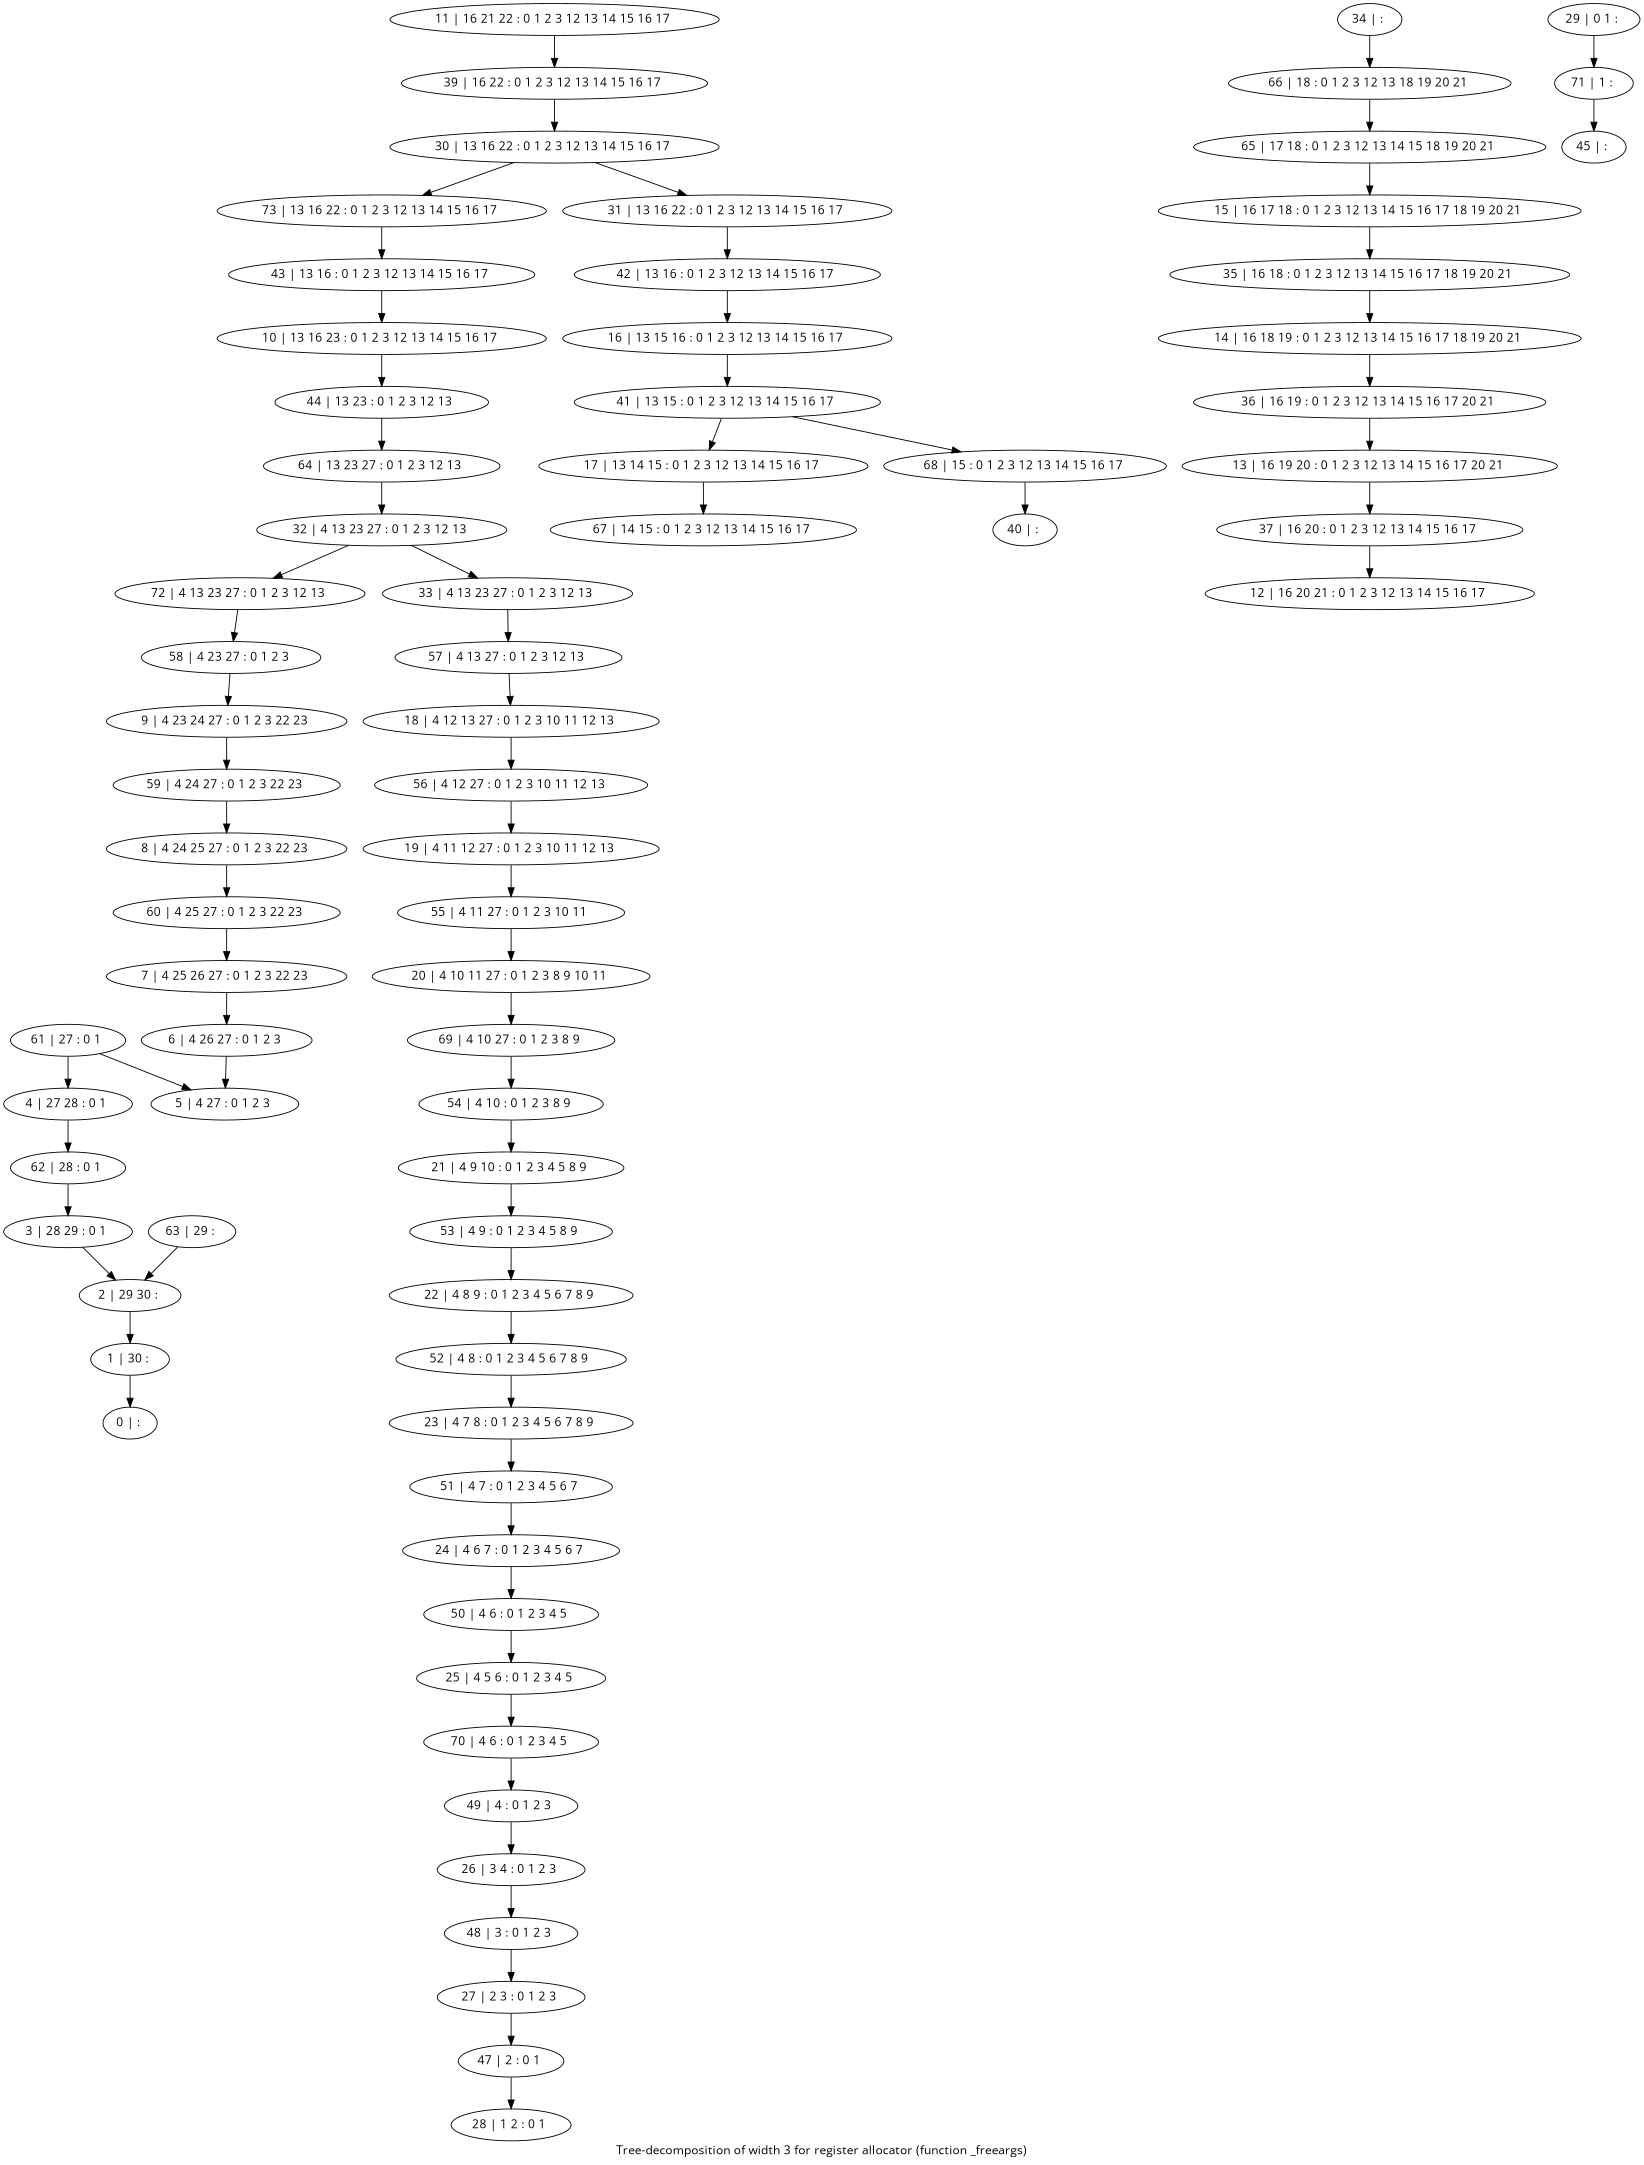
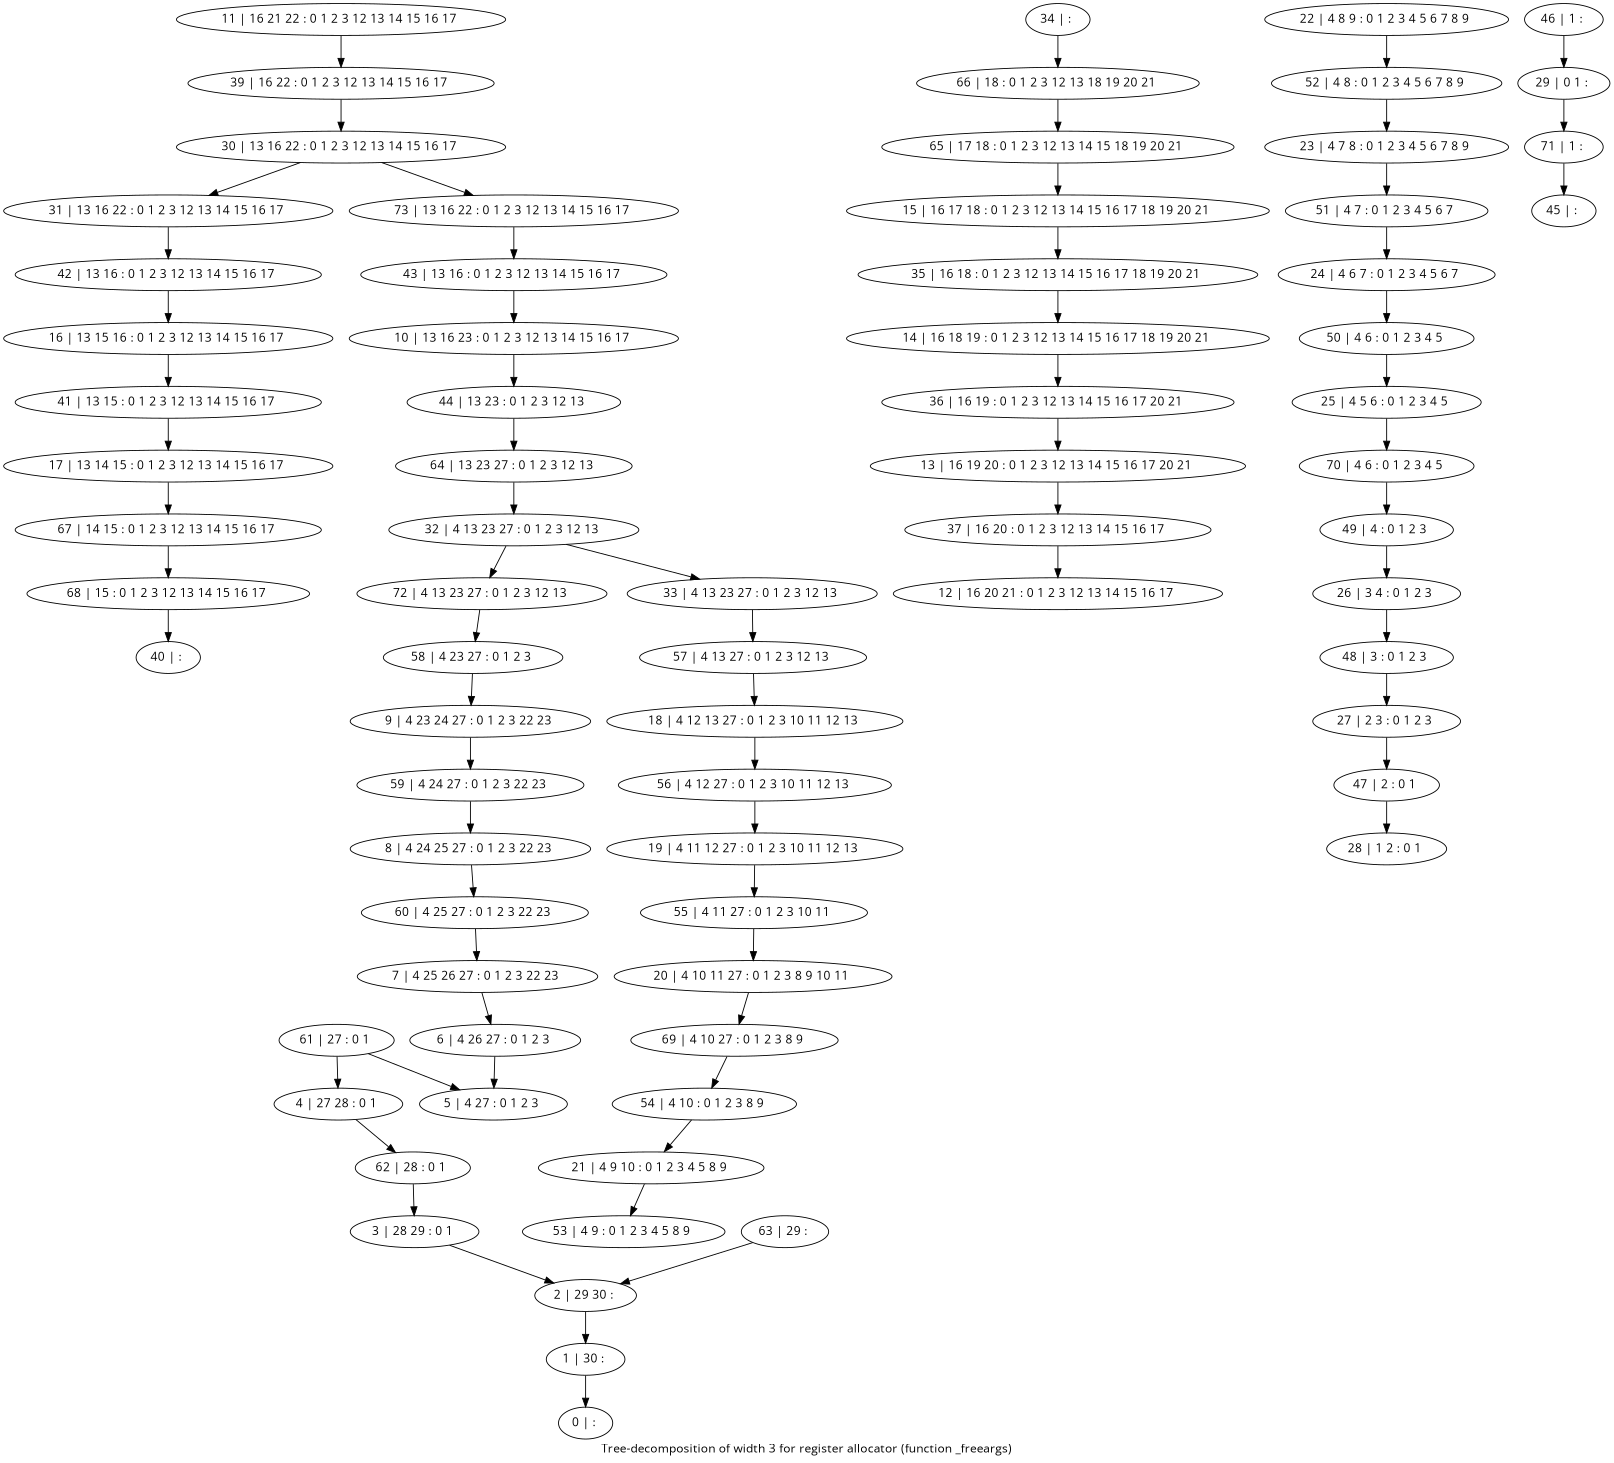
none -> (1564, 19)
(872, 433) -> (168, 557)
(511, 1259) -> none
